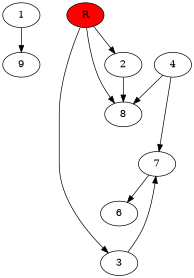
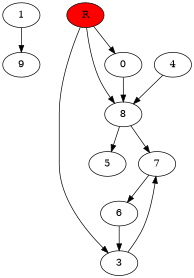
(123, 65) -> (123, 65)
(166, 111) -> (138, 136)
none -> (107, 164)
none -> (119, 235)
